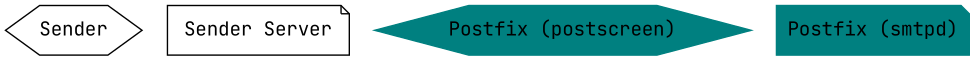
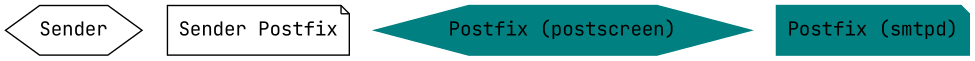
(258, 30) -> (258, 30)
